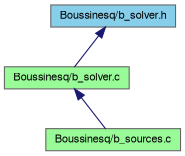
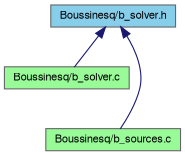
(93, 113) -> (141, 83)
